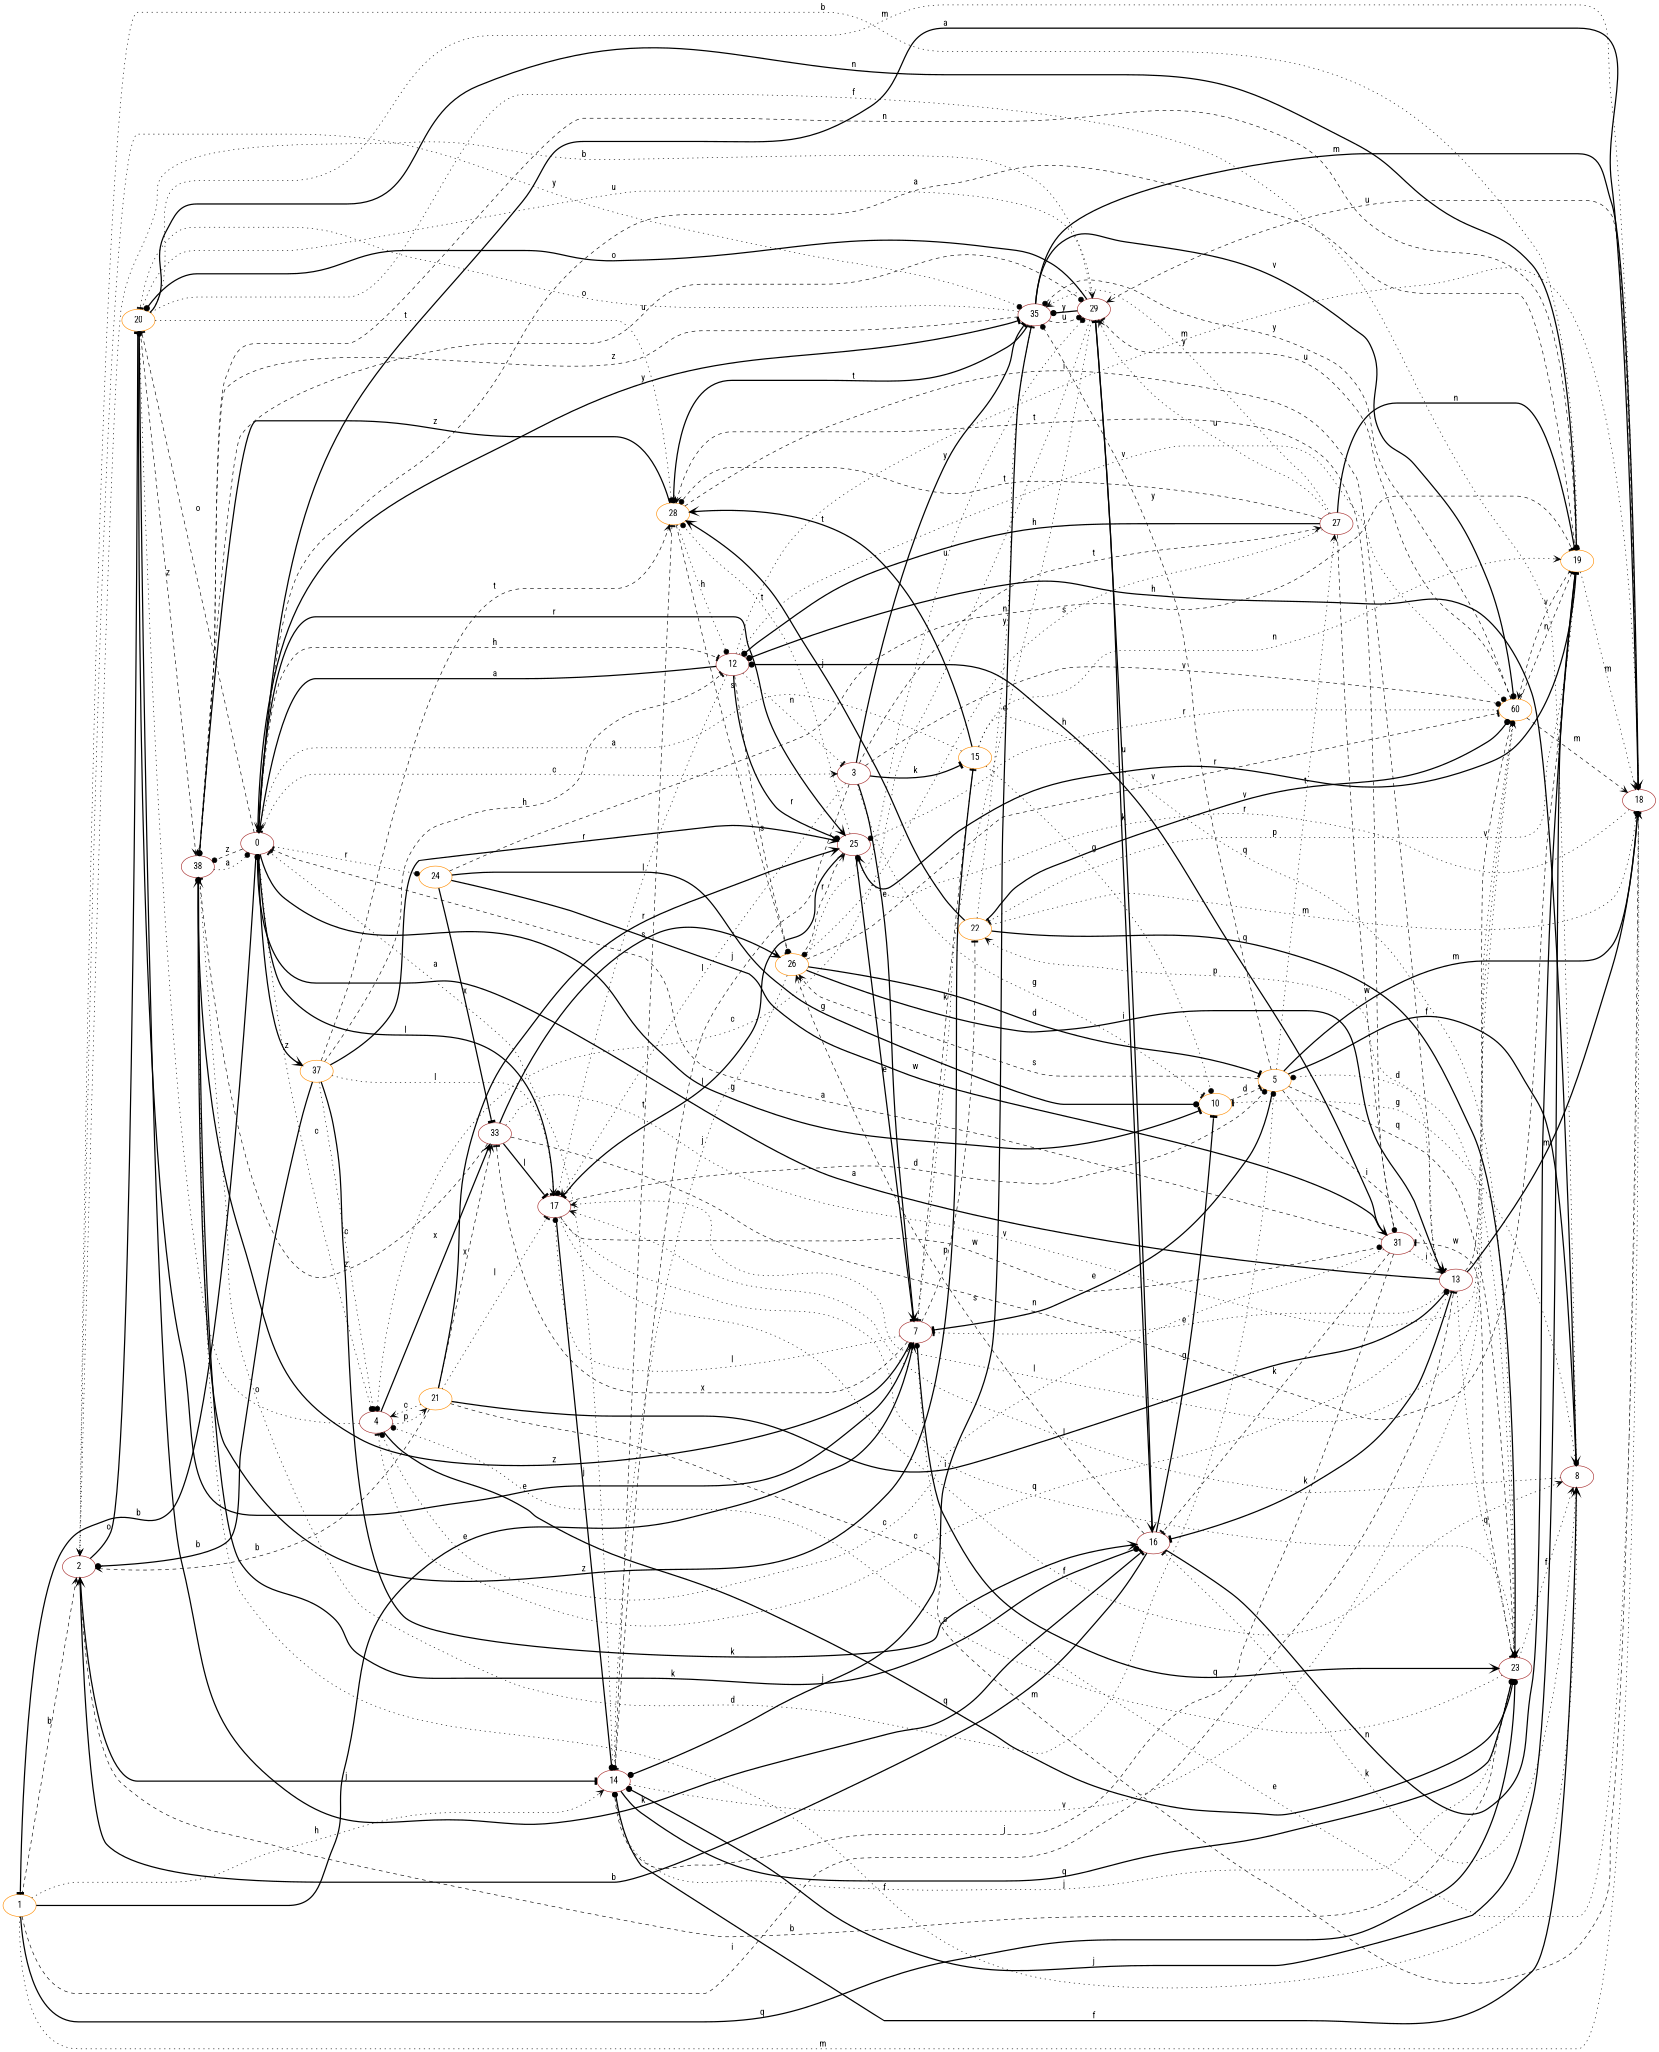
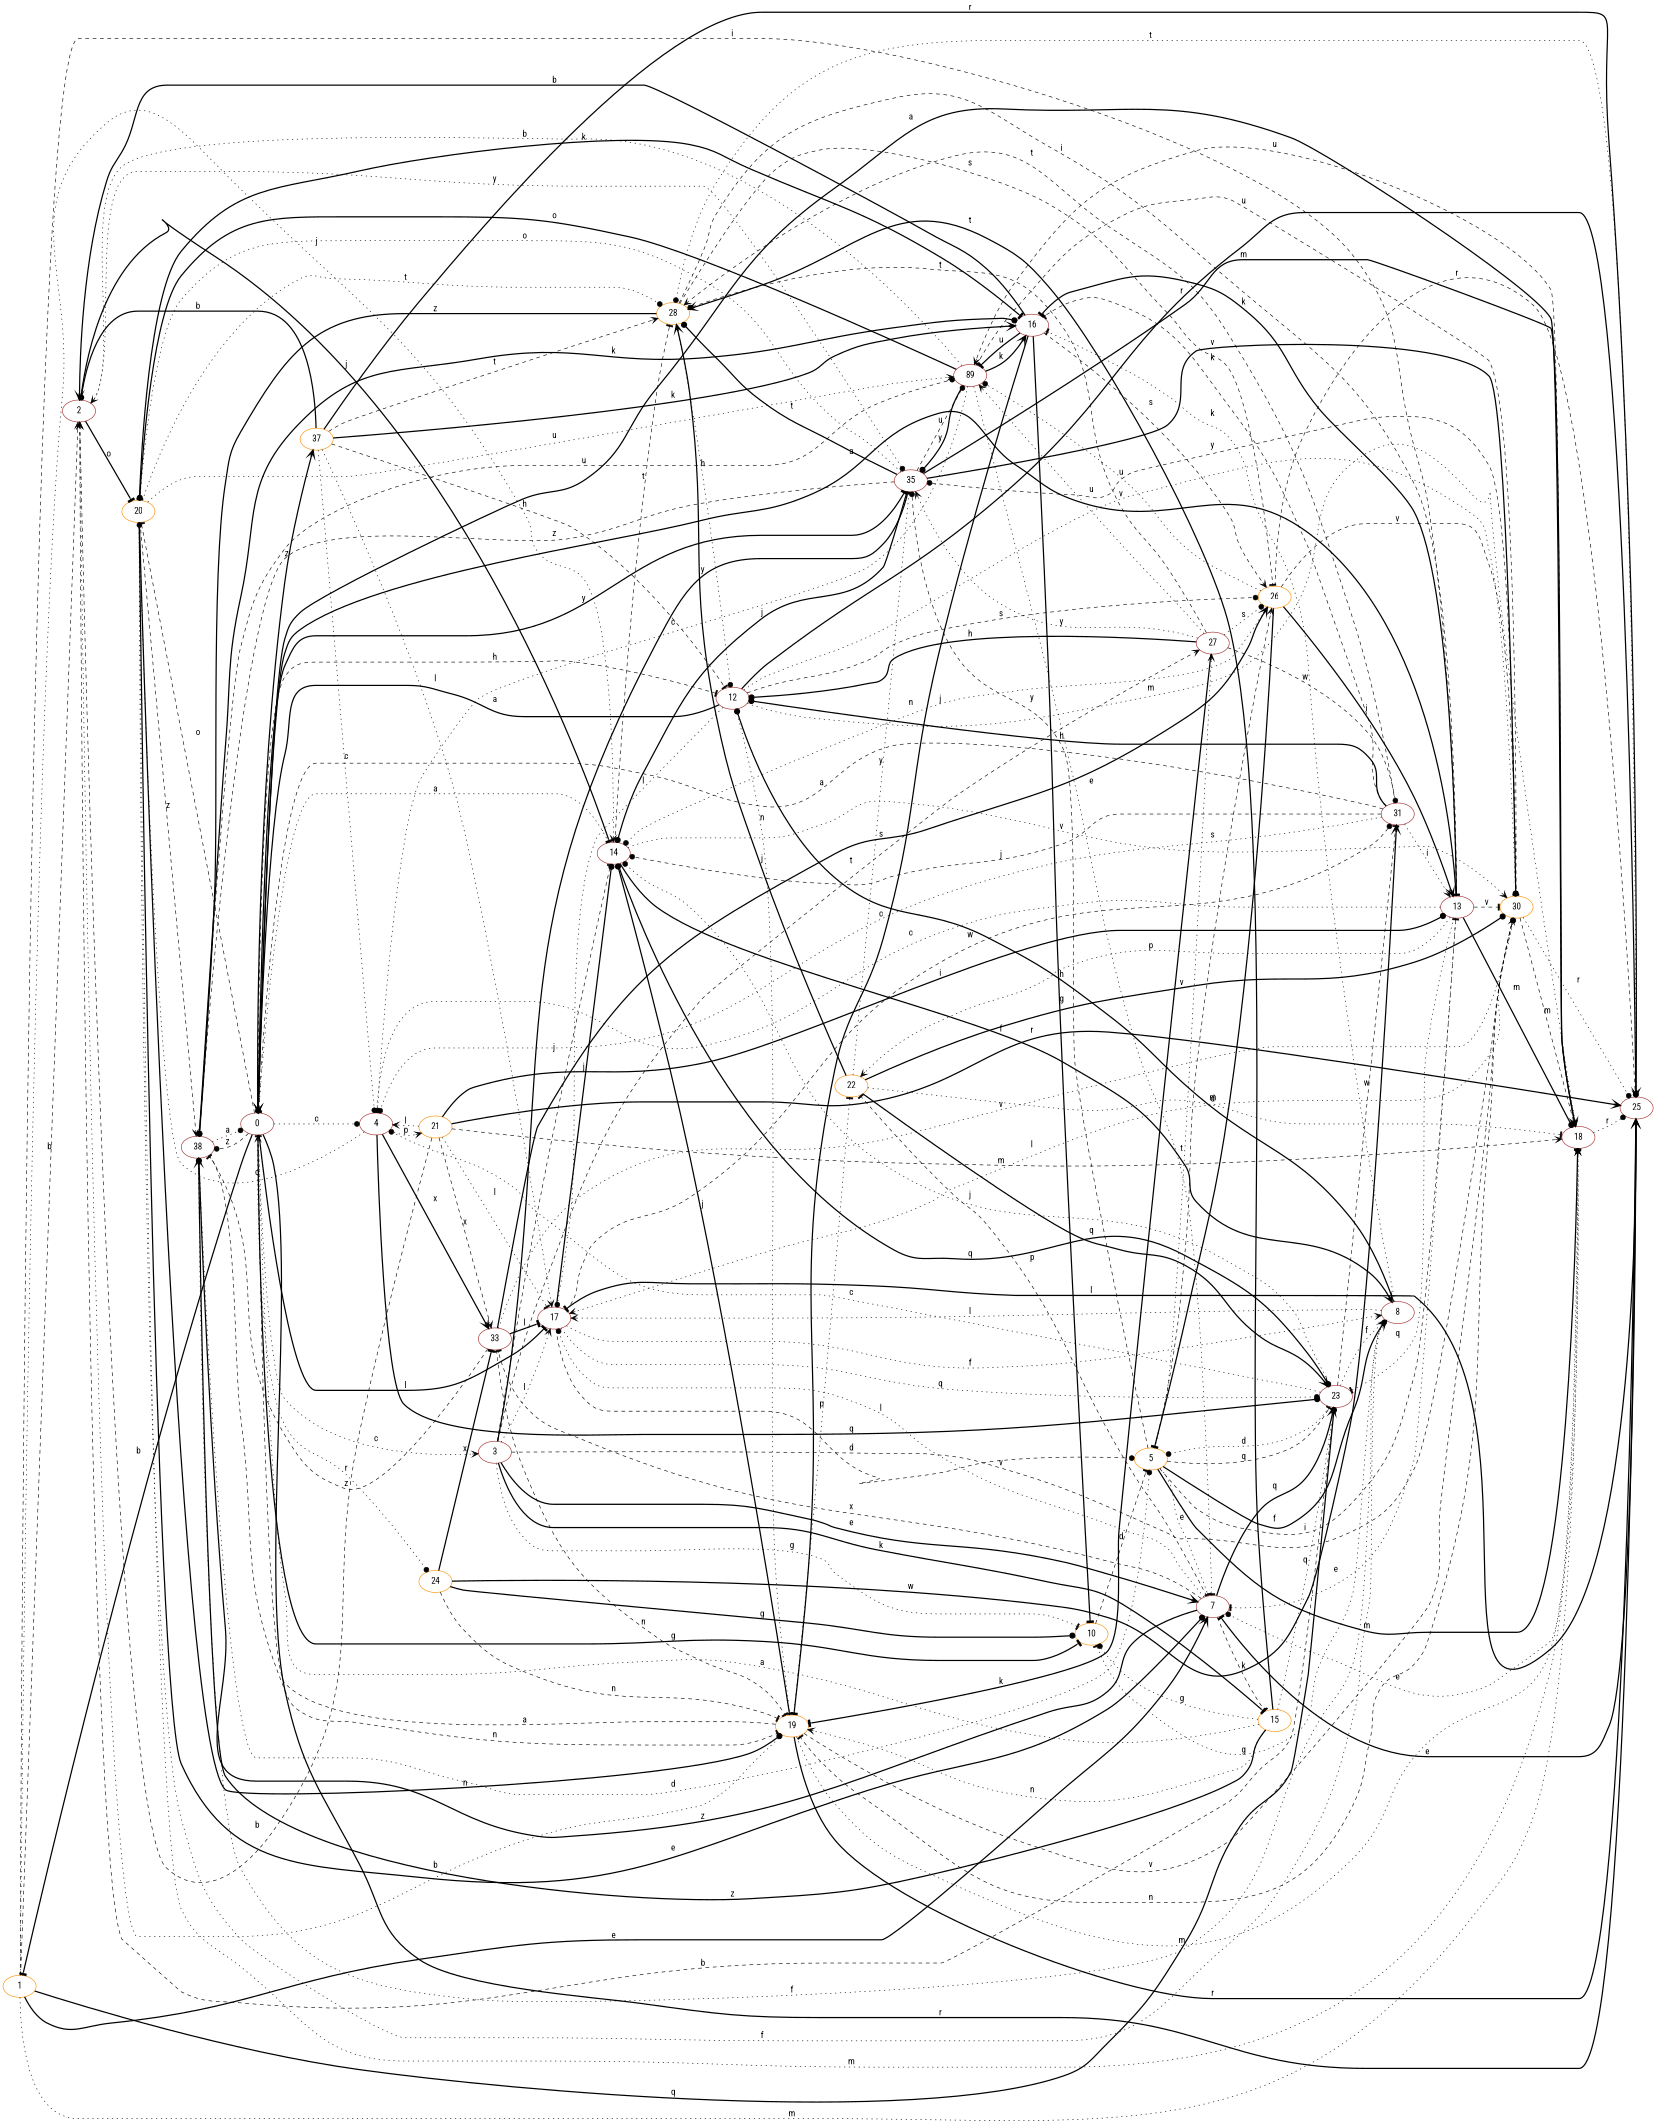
(1094, 309) -> (970, 375)
(1456, 398) -> (1001, 1682)
(1515, 710) -> (1517, 907)
(792, 718) -> (773, 1209)
(1152, 1256) -> (1182, 1531)
(406, 1405) -> (406, 1121)
(317, 1831) -> (317, 242)
